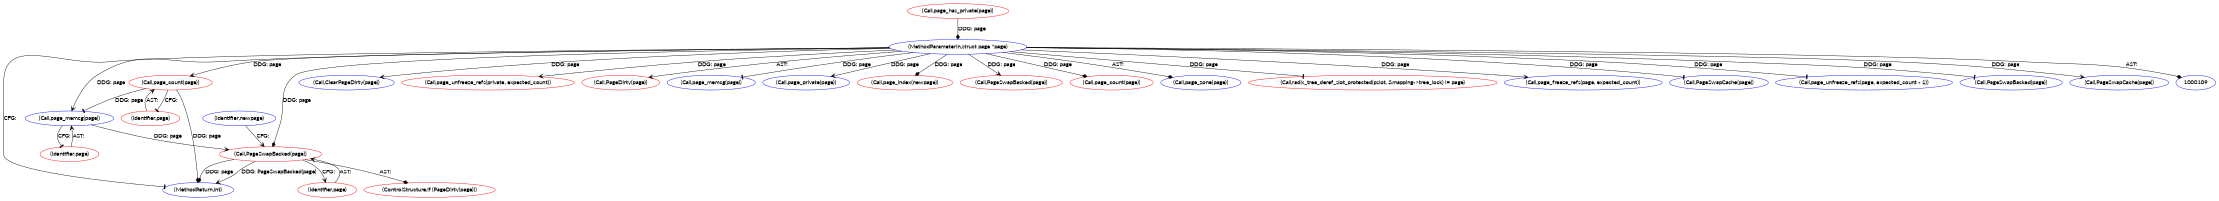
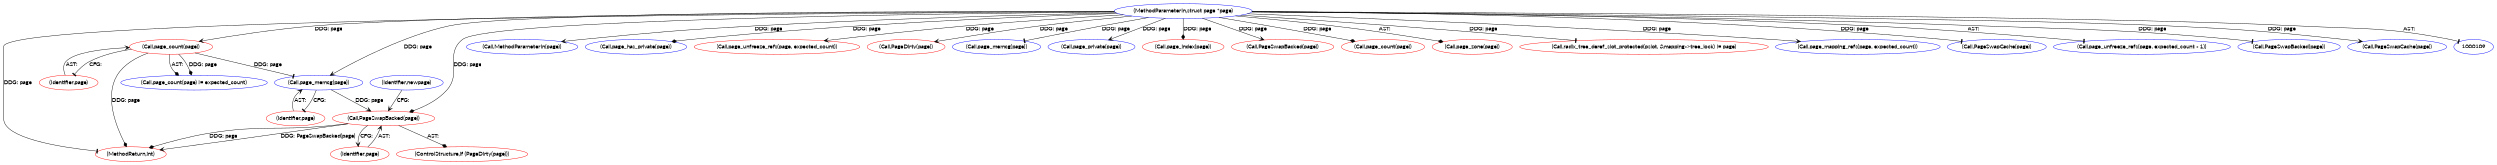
(958, 11) -> (636, 47)
(958, 27) -> (897, 24)
(1660, 53) -> (1916, 17)
(783, 65) -> (1054, 29)
(1708, 65) -> (1974, 29)
none -> (194, 83)
(347, 83) -> (522, 47)
(488, 83) -> (777, 47)
(905, 83) -> (1183, 47)
(1201, 83) -> (1472, 47)
(1583, 83) -> (1858, 47)
(11, 118) -> (18, 83)
(198, 190) -> (131, 154)
